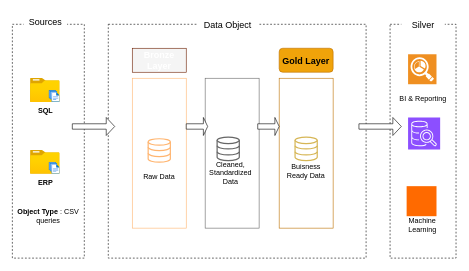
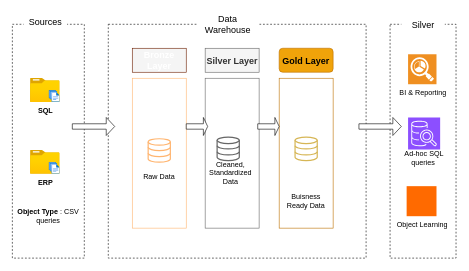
(228, 24) -> (228, 24)
none -> (232, 60)
(423, 99) -> (423, 93)
none -> (424, 159)
(306, 171) -> (306, 201)
(423, 225) -> (423, 225)
